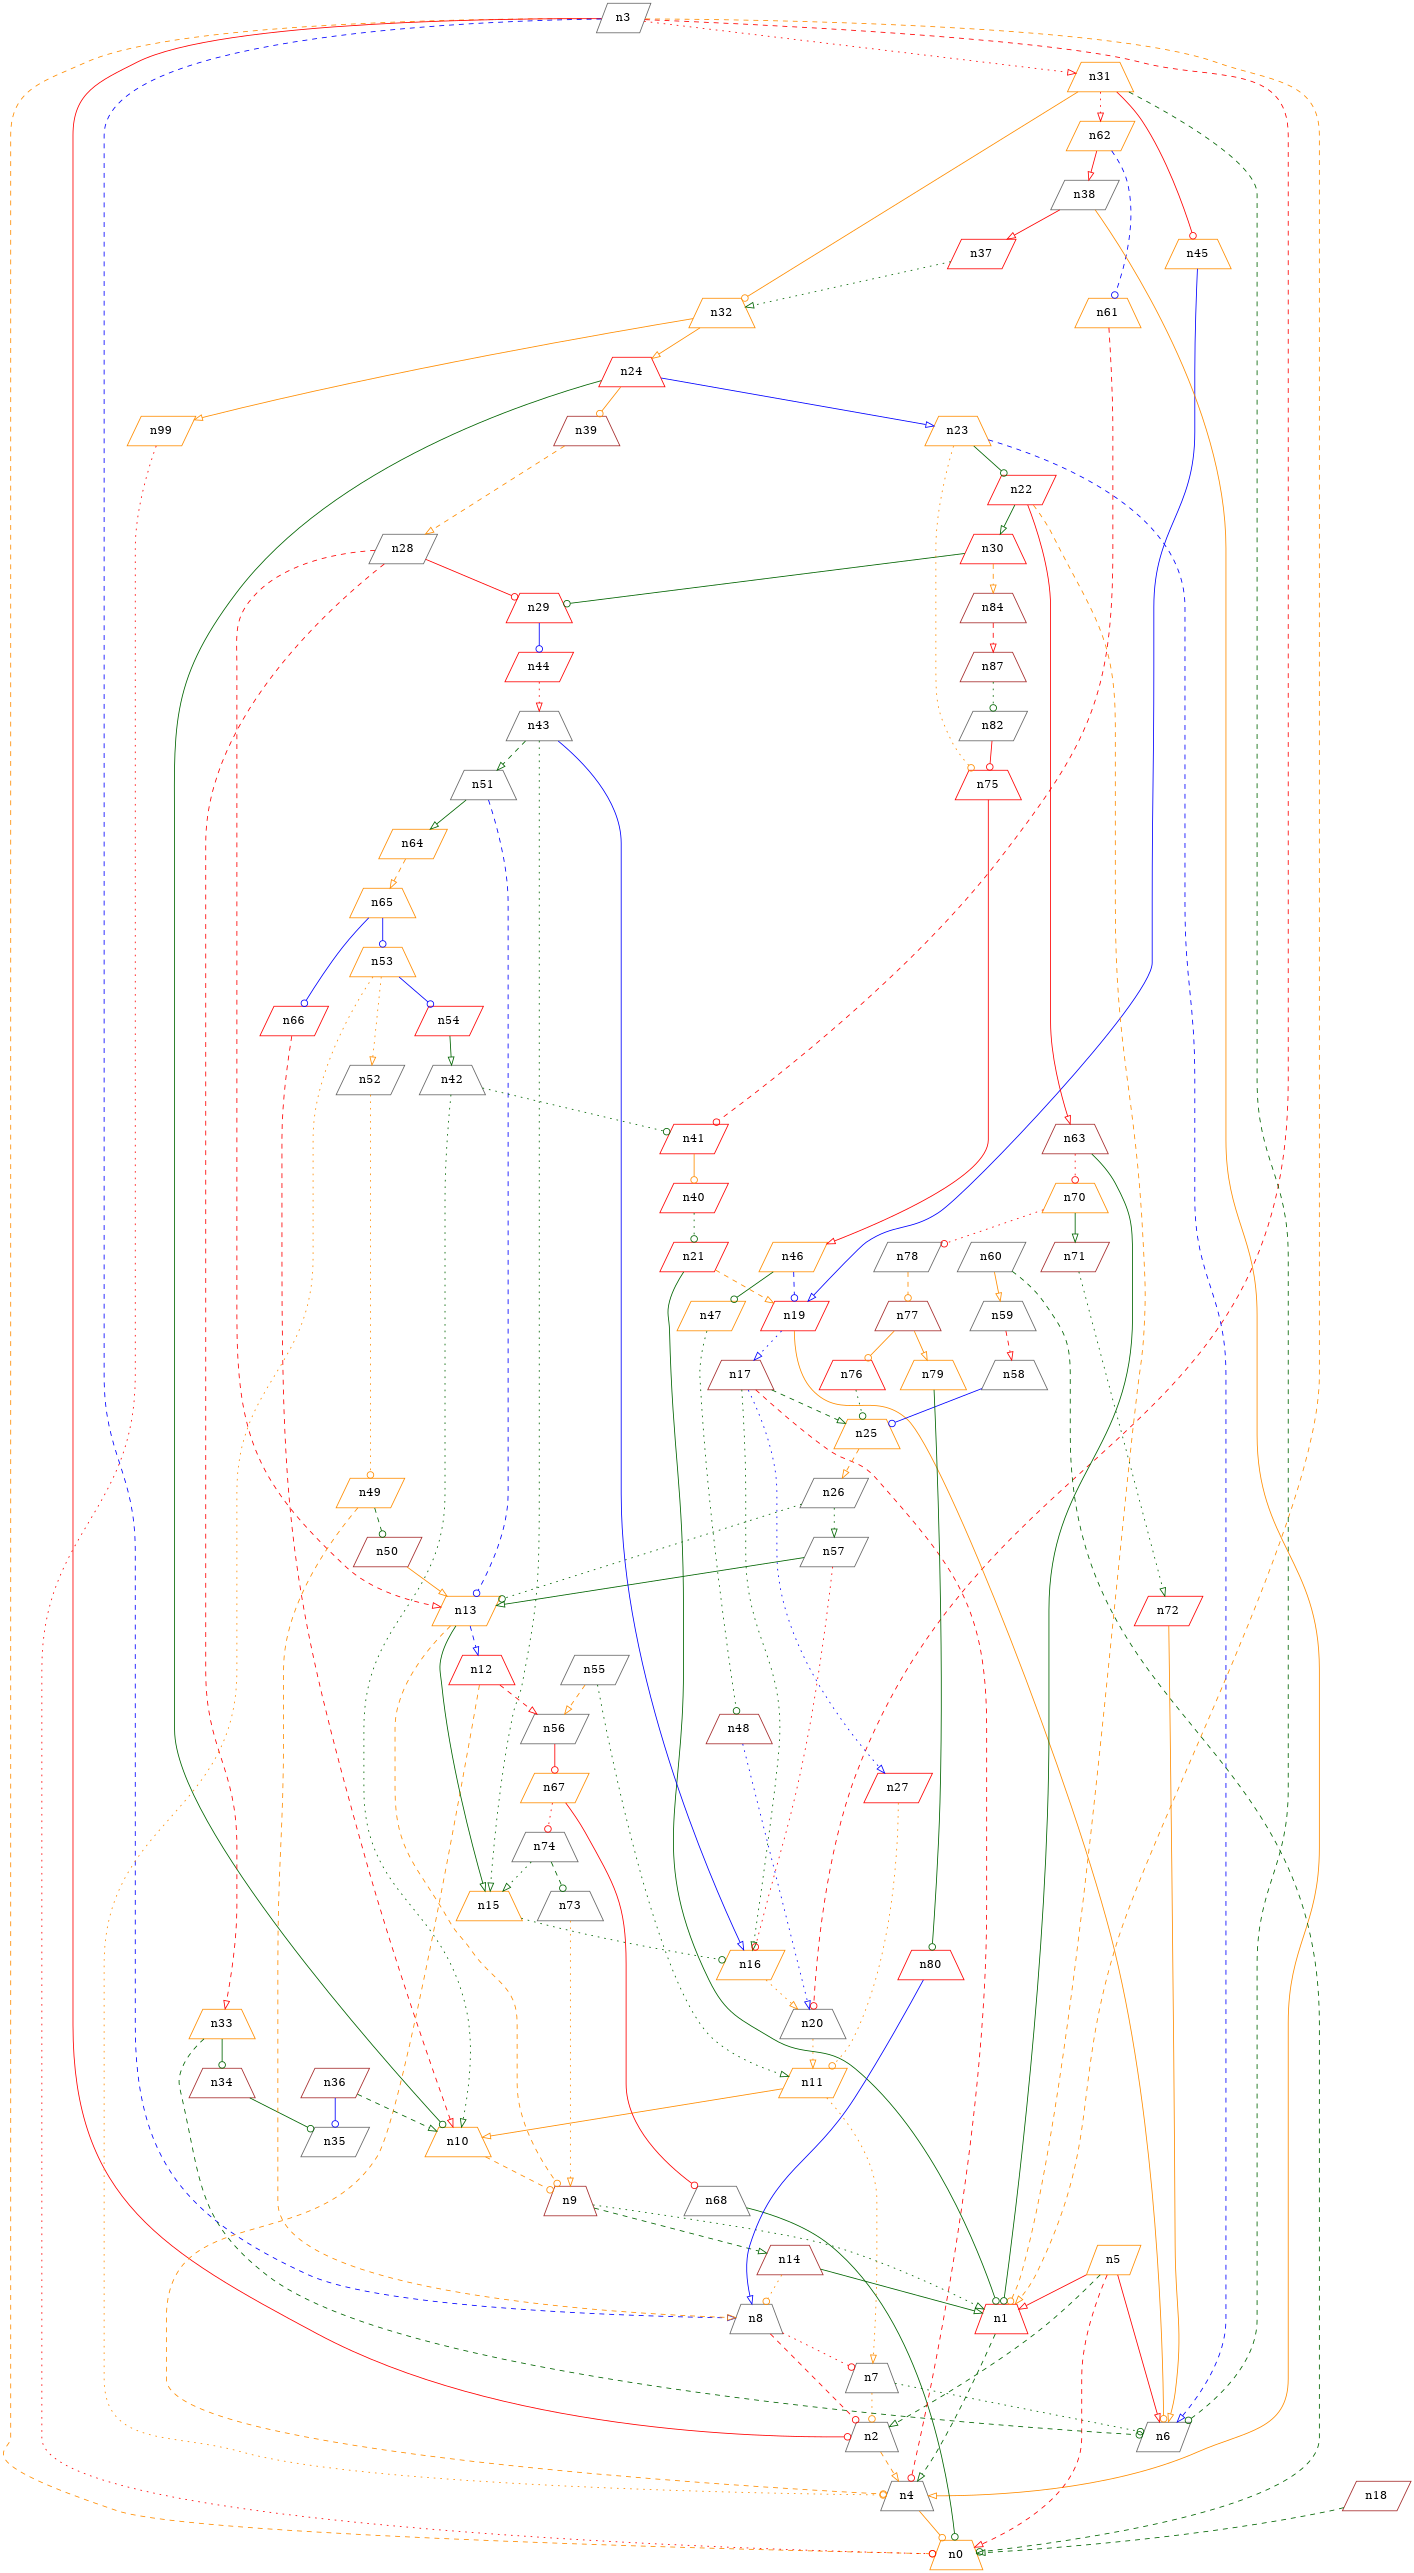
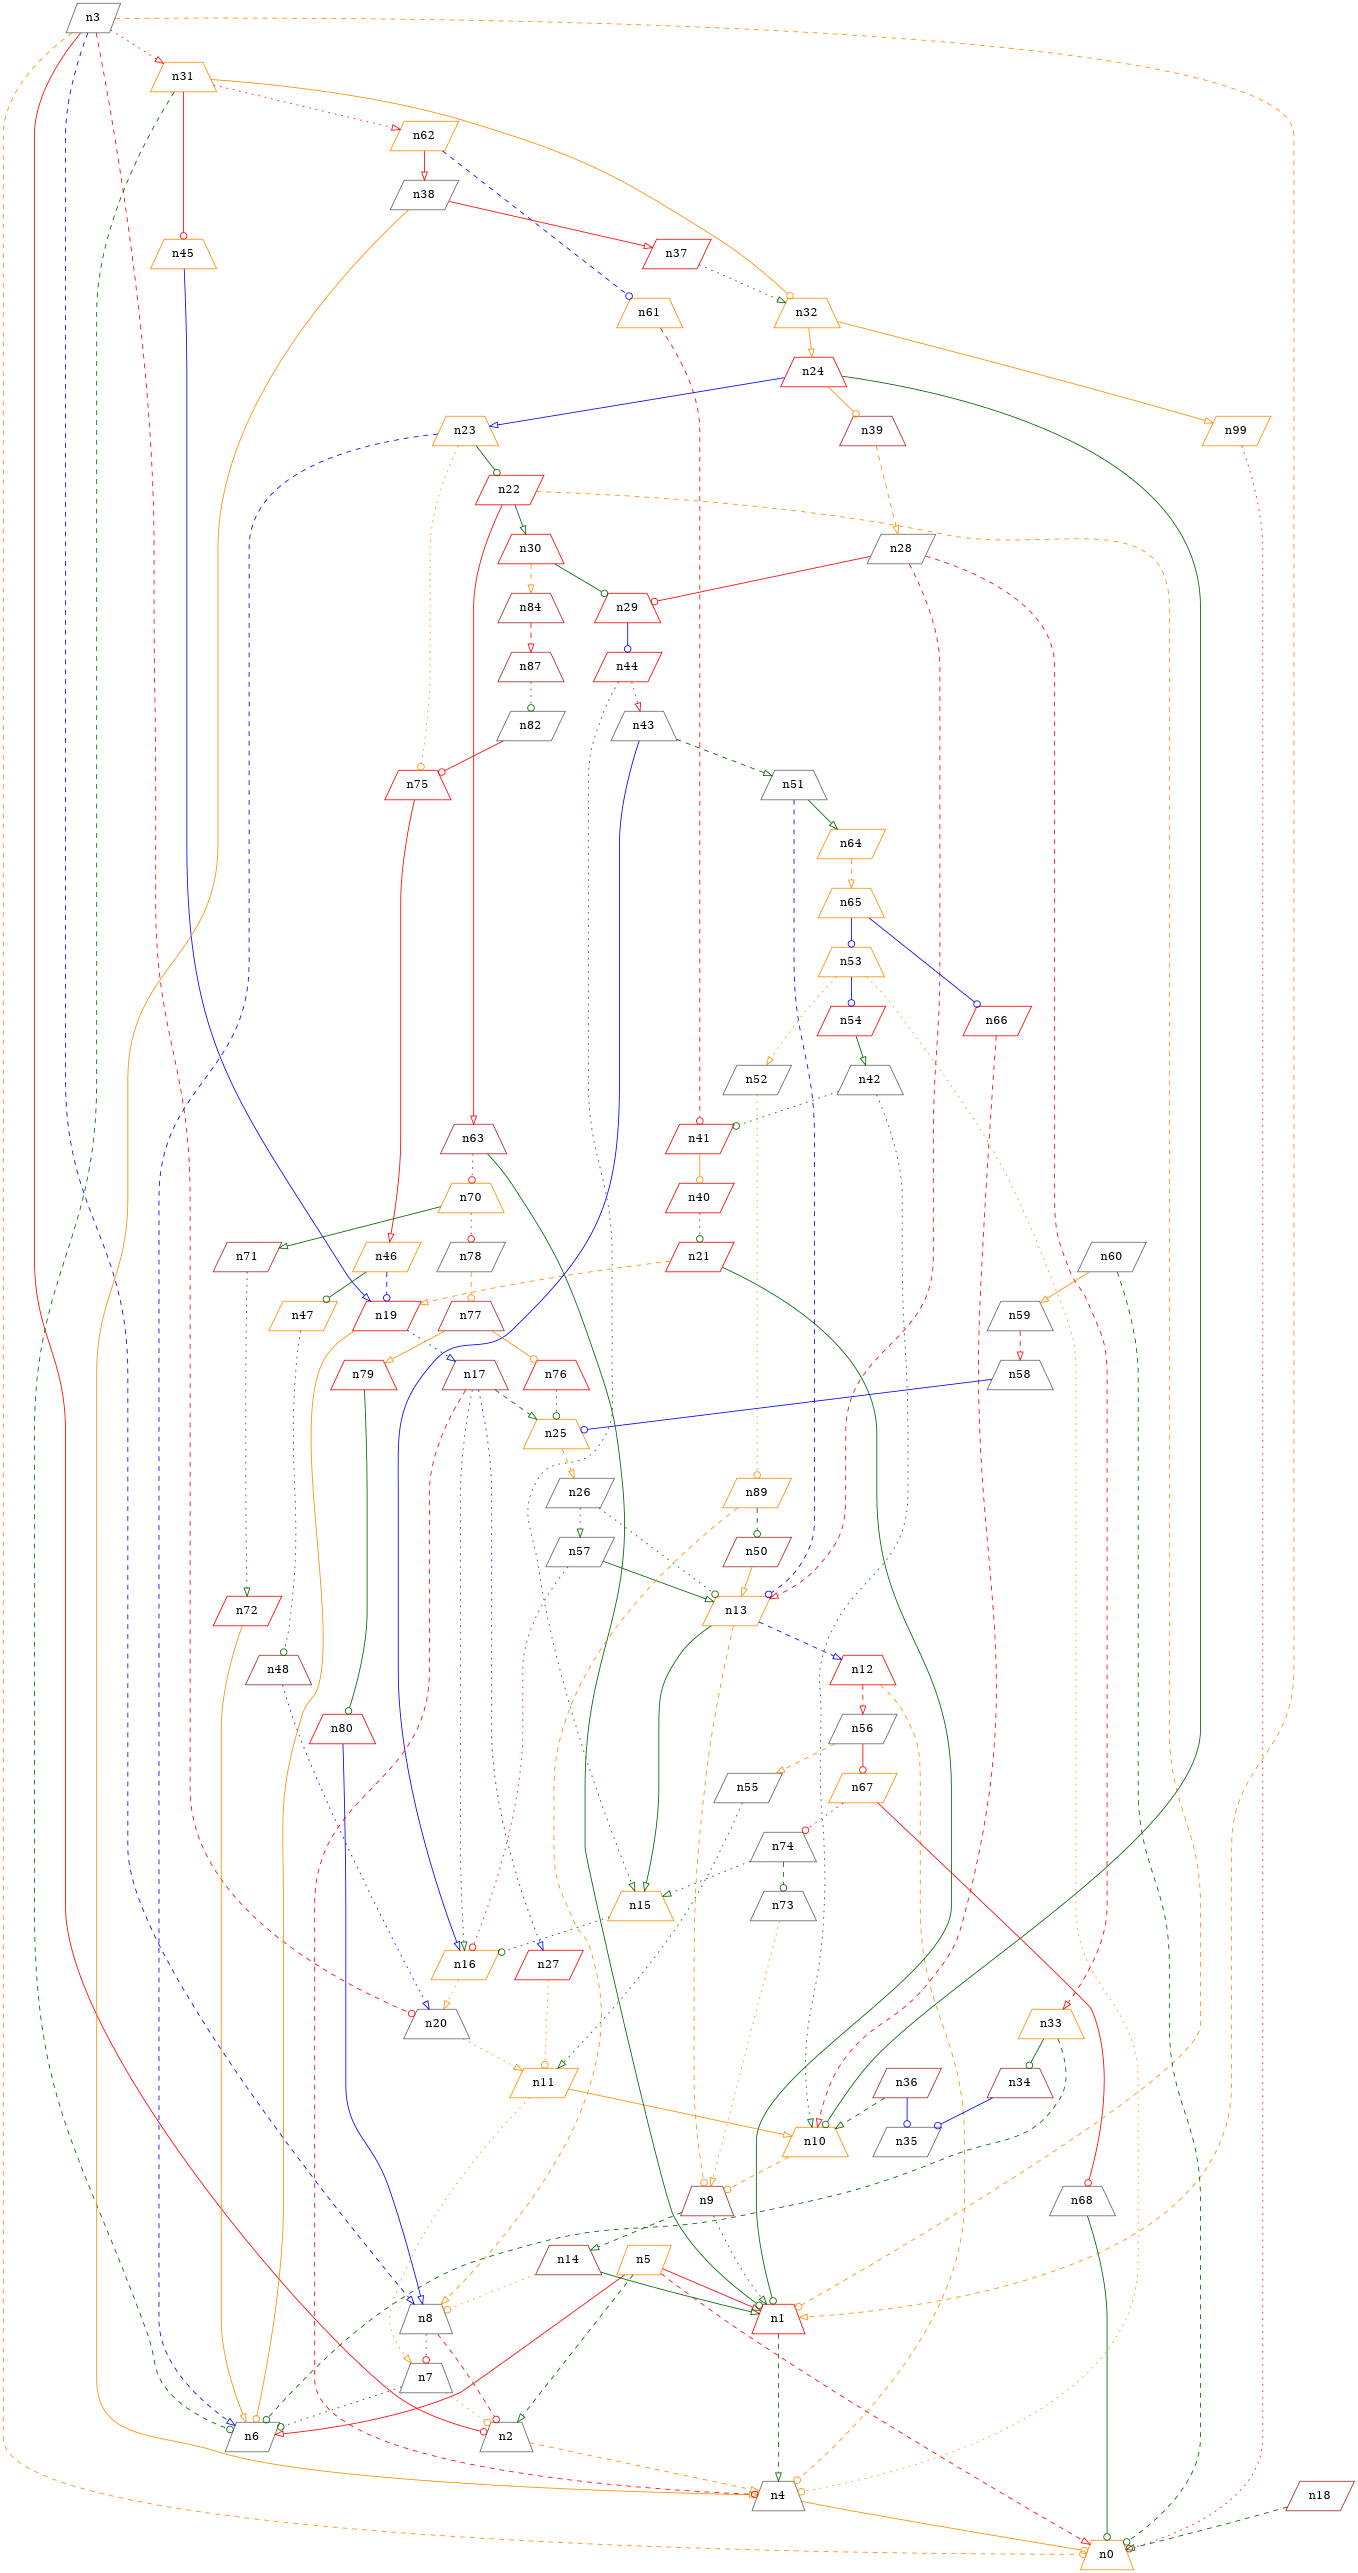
(539, 1314) -> (612, 1308)
(933, 1375) -> (364, 1375)
(370, 1493) -> (757, 1493)
(577, 1696) -> (809, 1757)
(283, 2115) -> (968, 2110)
